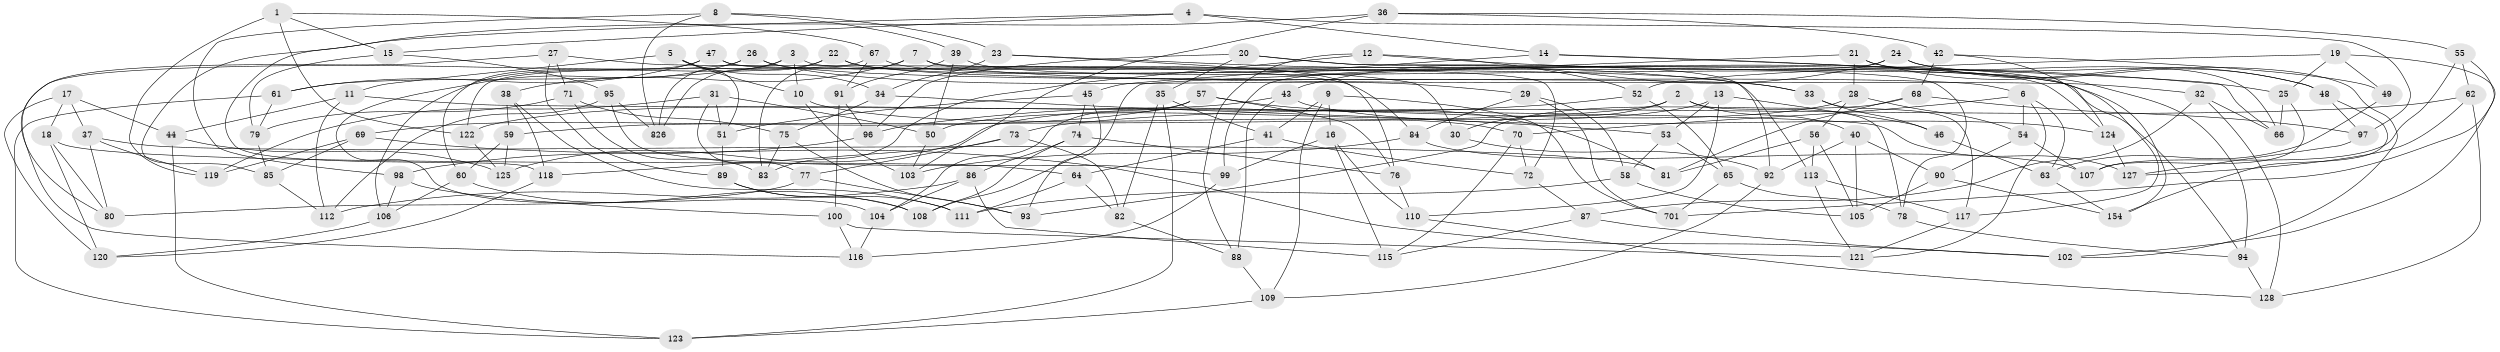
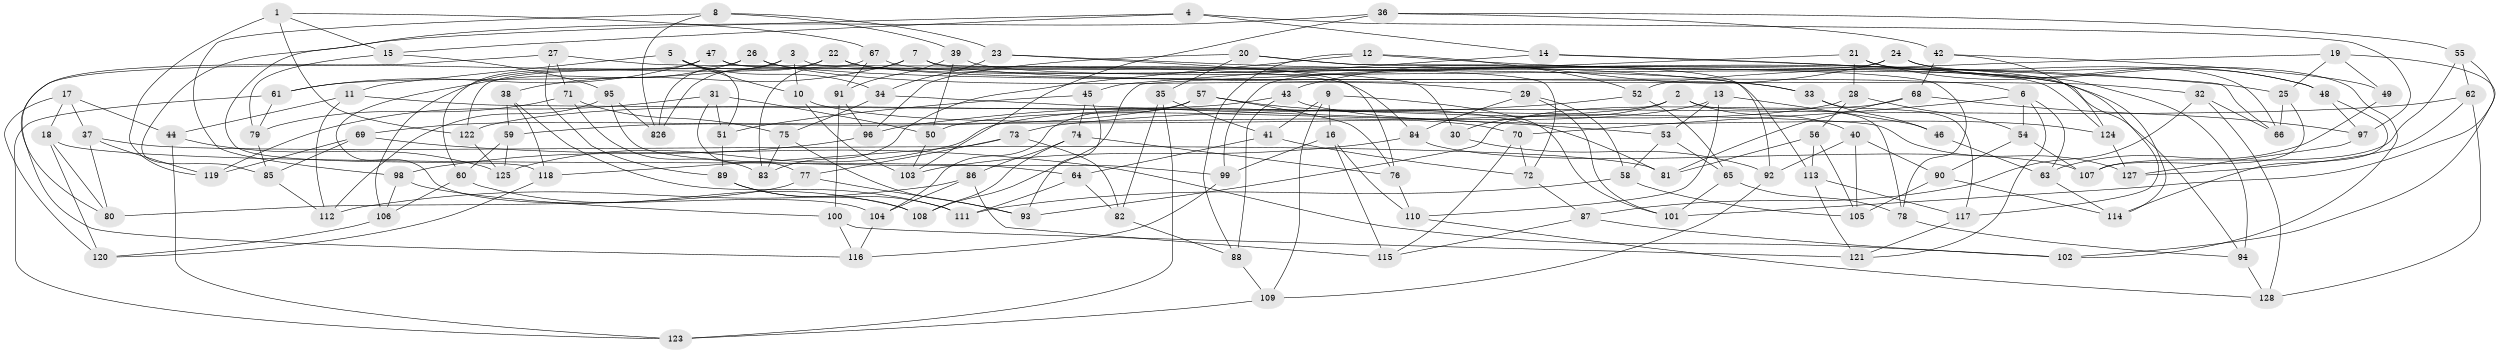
(1672, 217) -> (1672, 217)
(2115, 217) -> (2115, 217)
